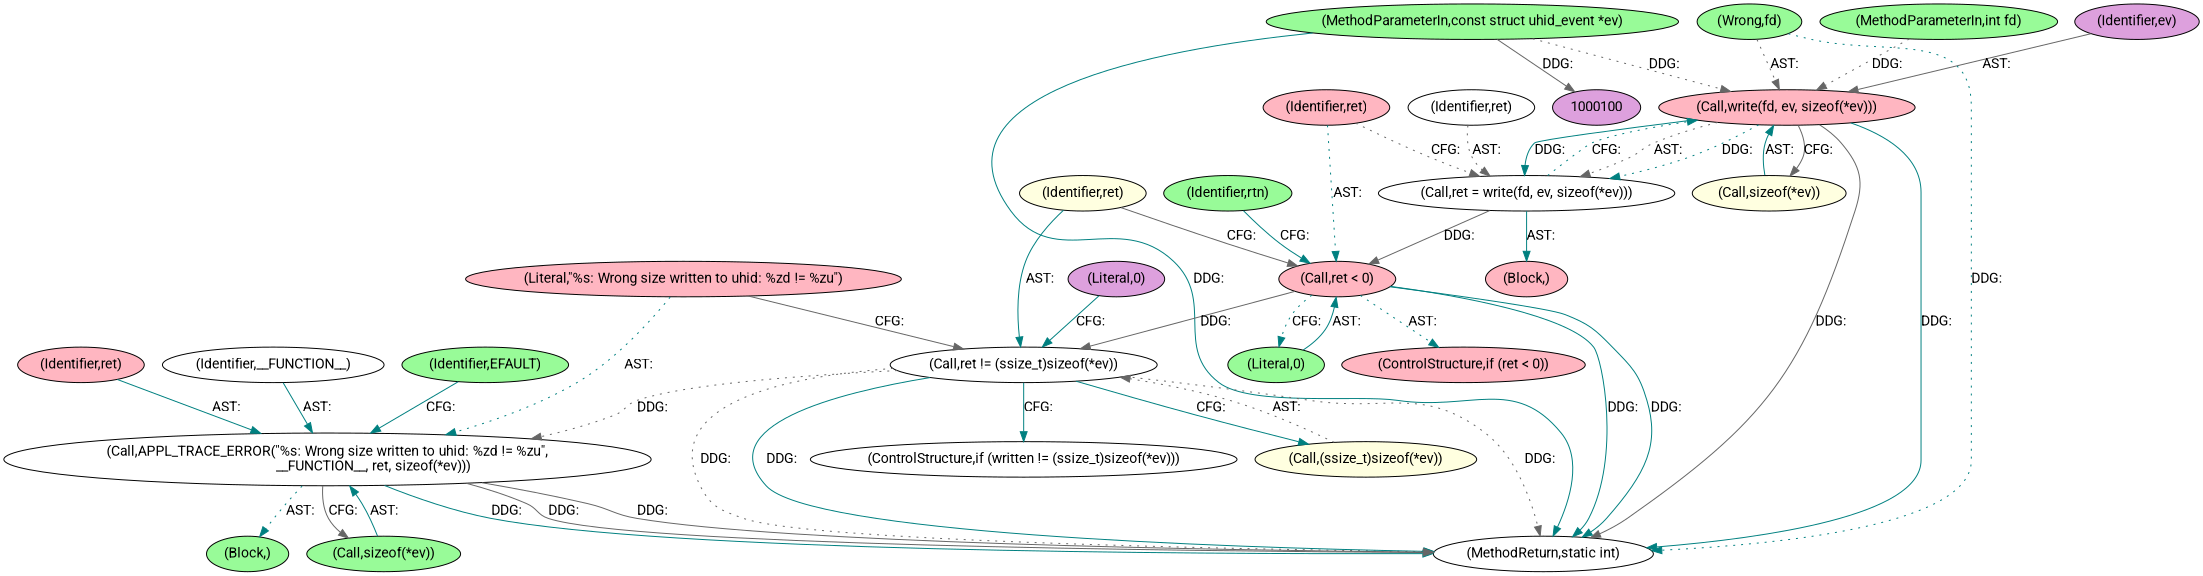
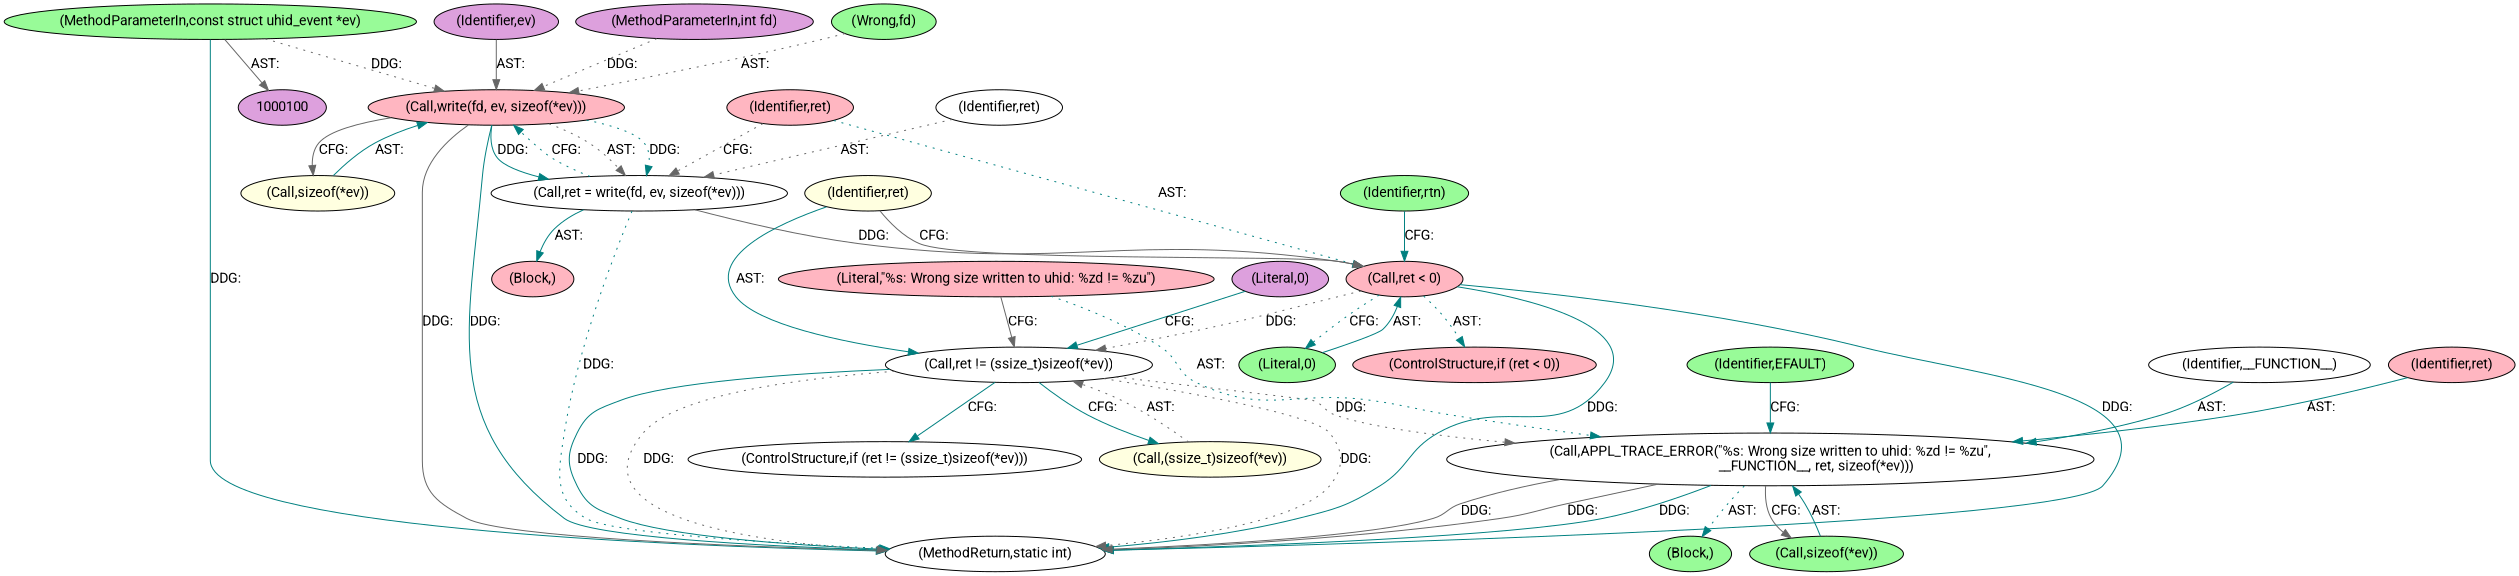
(1939, 22) -> (694, 22)
(1560, 65) -> (268, 65)
(1187, 320) -> (1234, 322)
(1971, 343) -> (573, 509)
(1024, 459) -> (885, 459)
